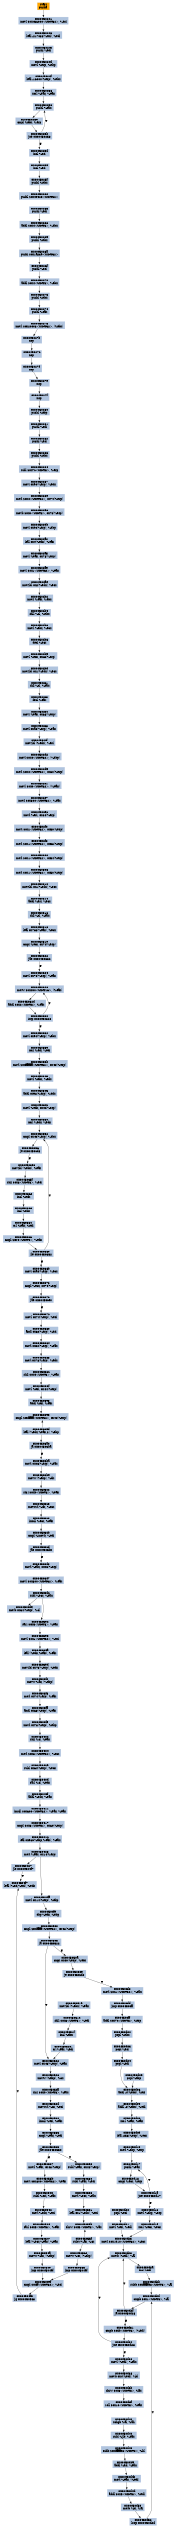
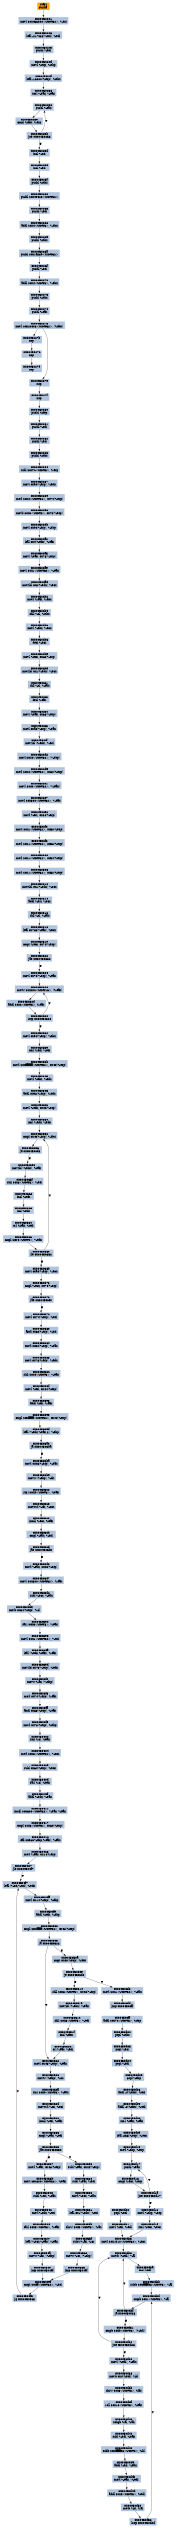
(43, 99) -> none
none -> (39, 202)
(35, 375) -> (47, 353)
(42, 1425) -> (40, 1423)
(41, 1534) -> (41, 1534)
none -> (41, 1572)
(43, 1608) -> (31, 1616)
(41, 1875) -> (30, 1892)
(48, 1914) -> (48, 1914)
none -> (74, 1991)
(122, 2011) -> none
(121, 2077) -> (127, 2069)
none -> (132, 2141)
(85, 2234) -> (82, 2232)
none -> (124, 2412)
(124, 2436) -> (124, 2436)
